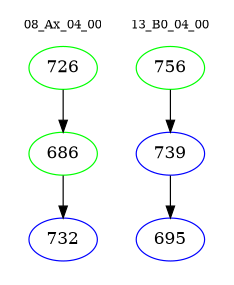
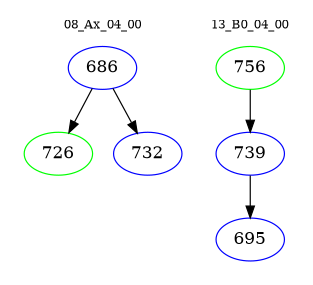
(63, 105) -> (83, 105)
(63, 154) -> (102, 68)
